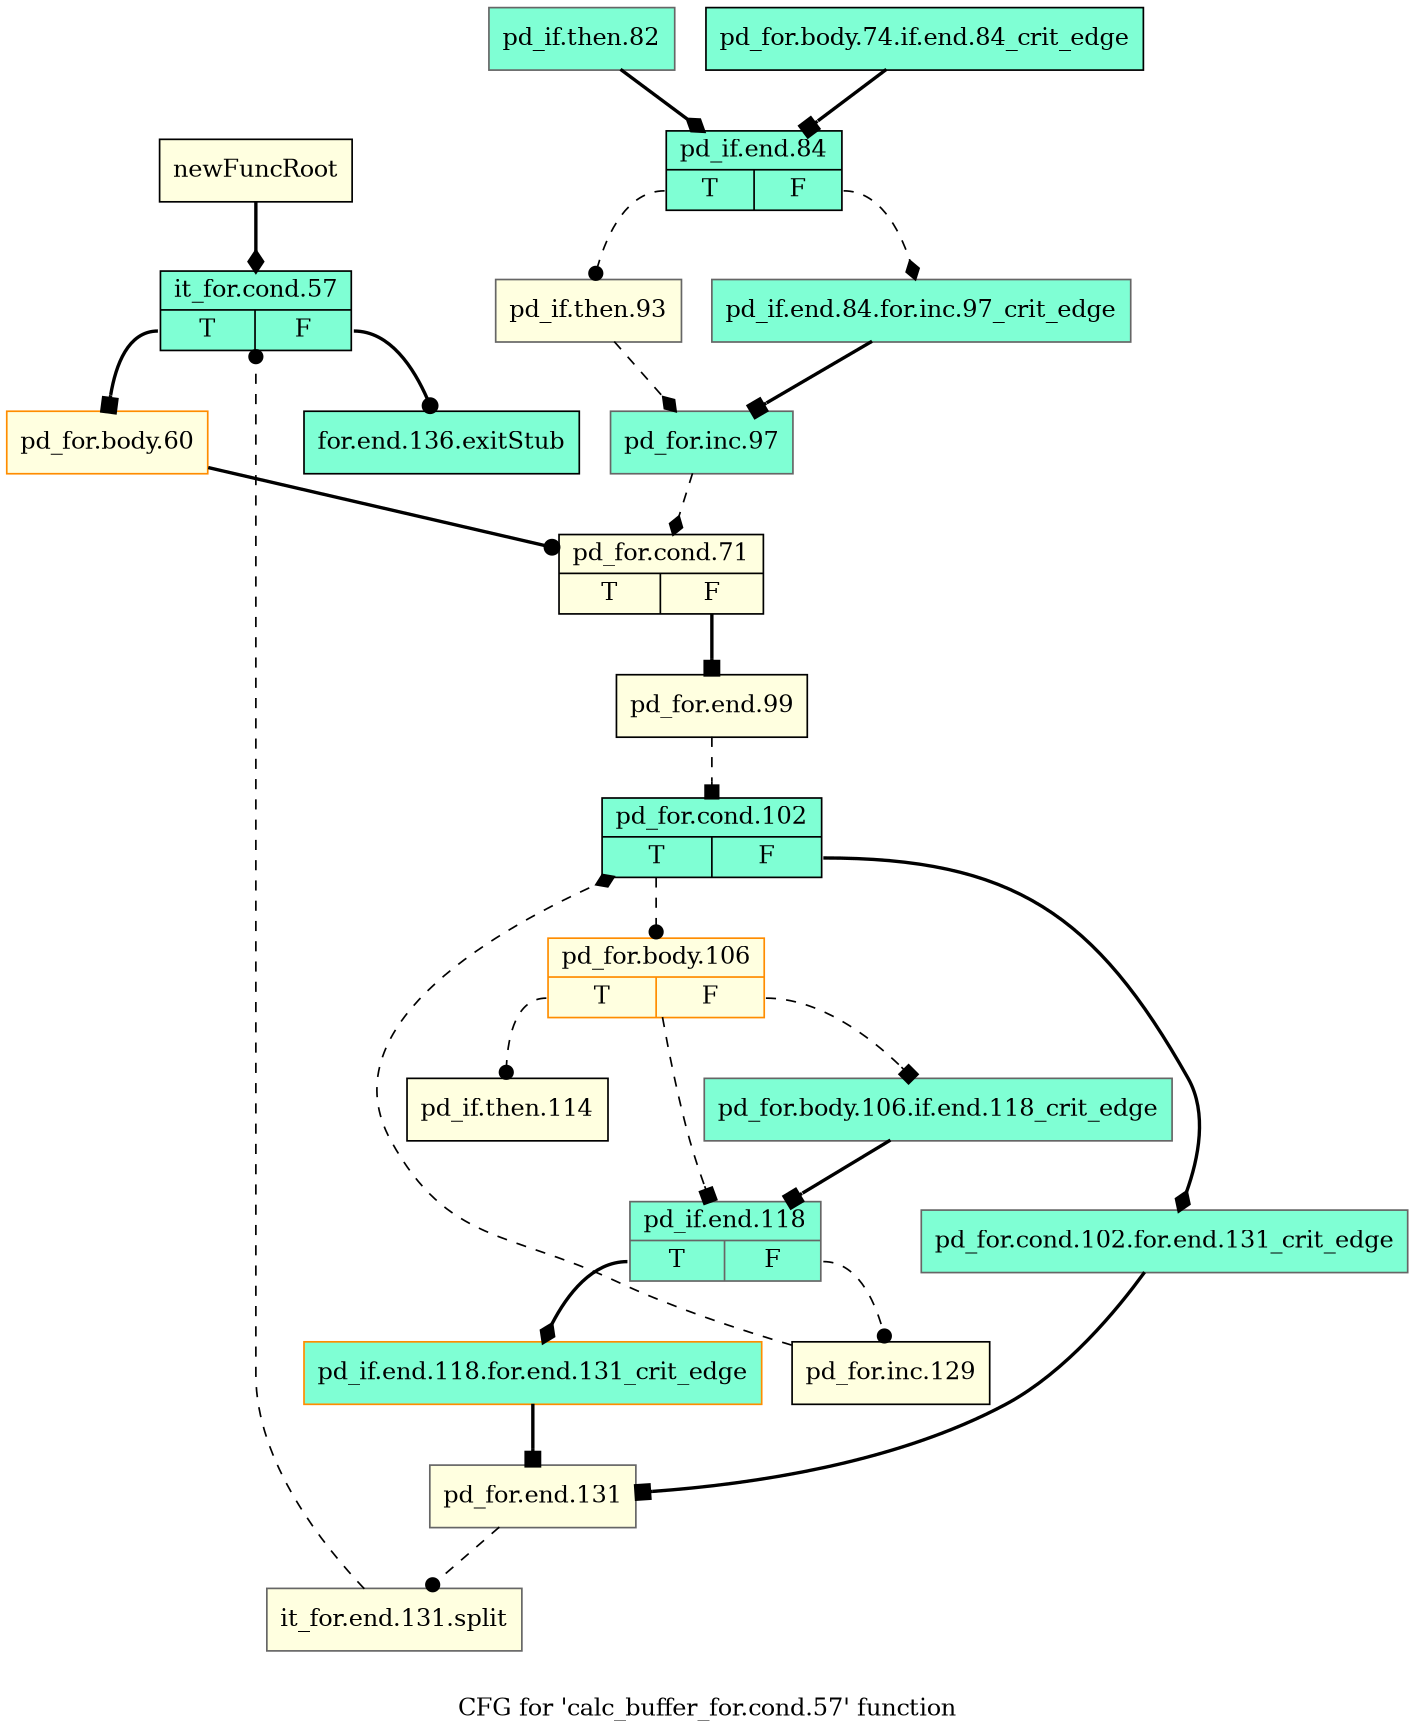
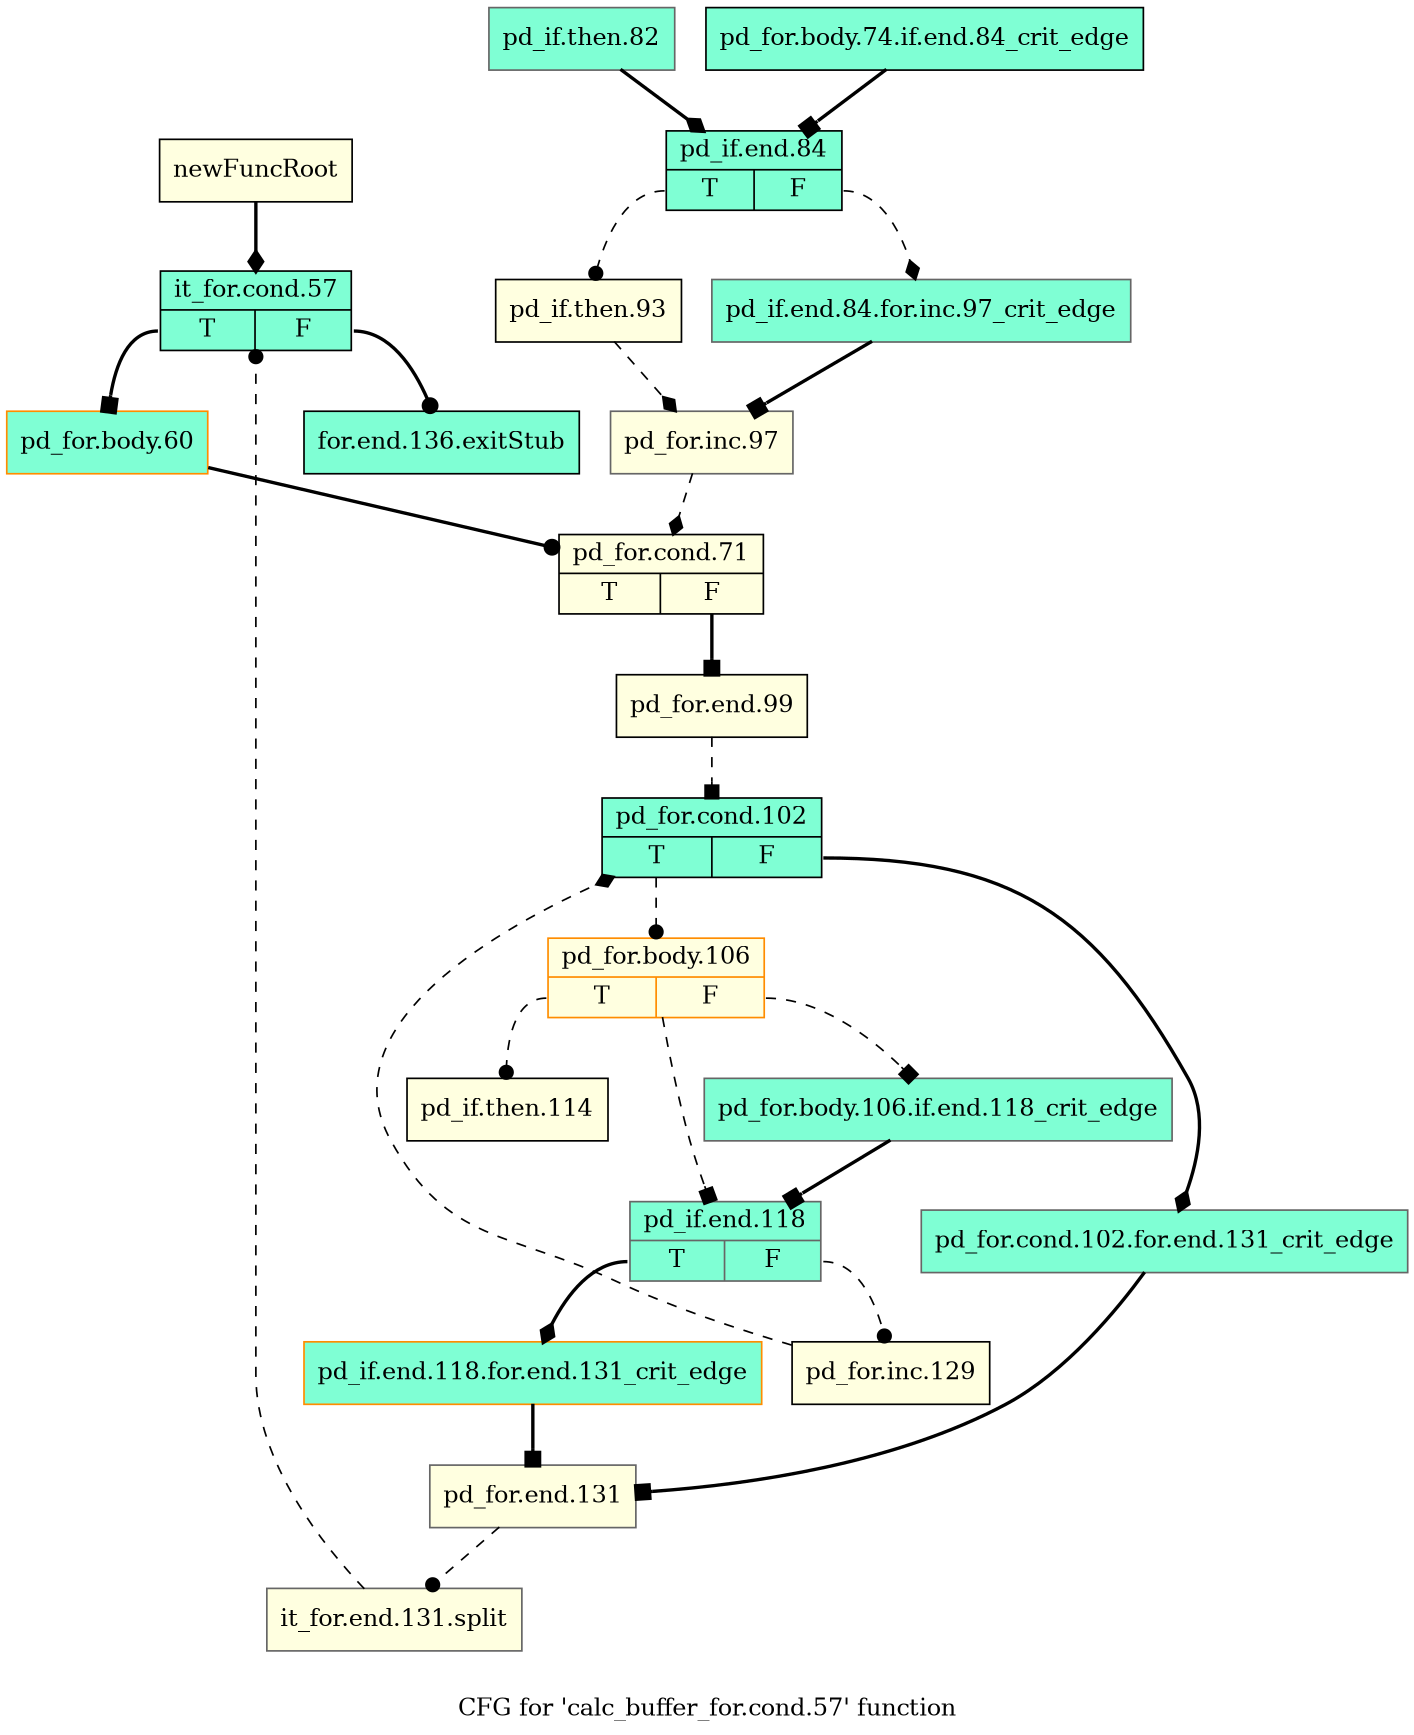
(589, 311) -> (589, 311)
(107, 442) -> (107, 442)
(702, 442) -> (702, 442)
